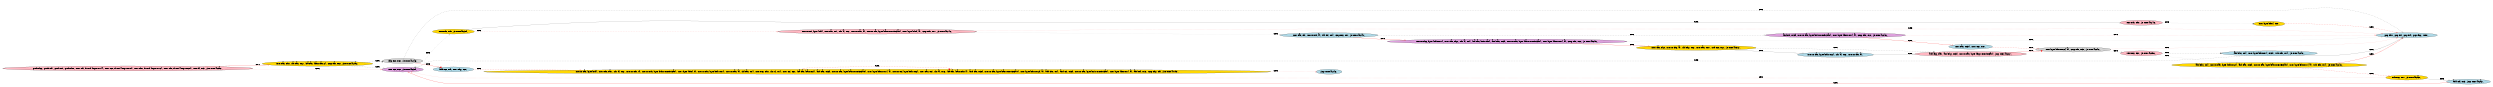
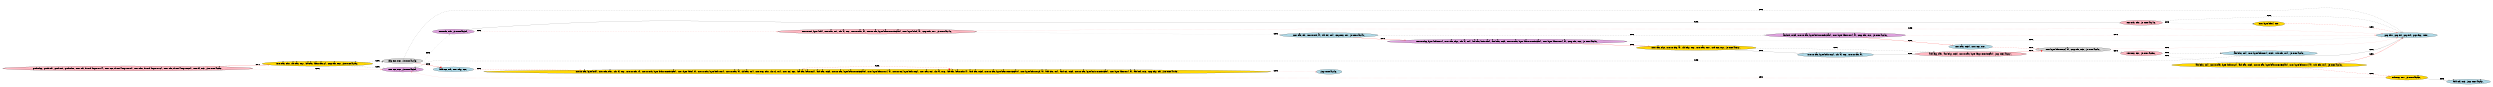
none -> (2280, 17)
(453, 32) -> (453, 32)
(1428, 84) -> none
